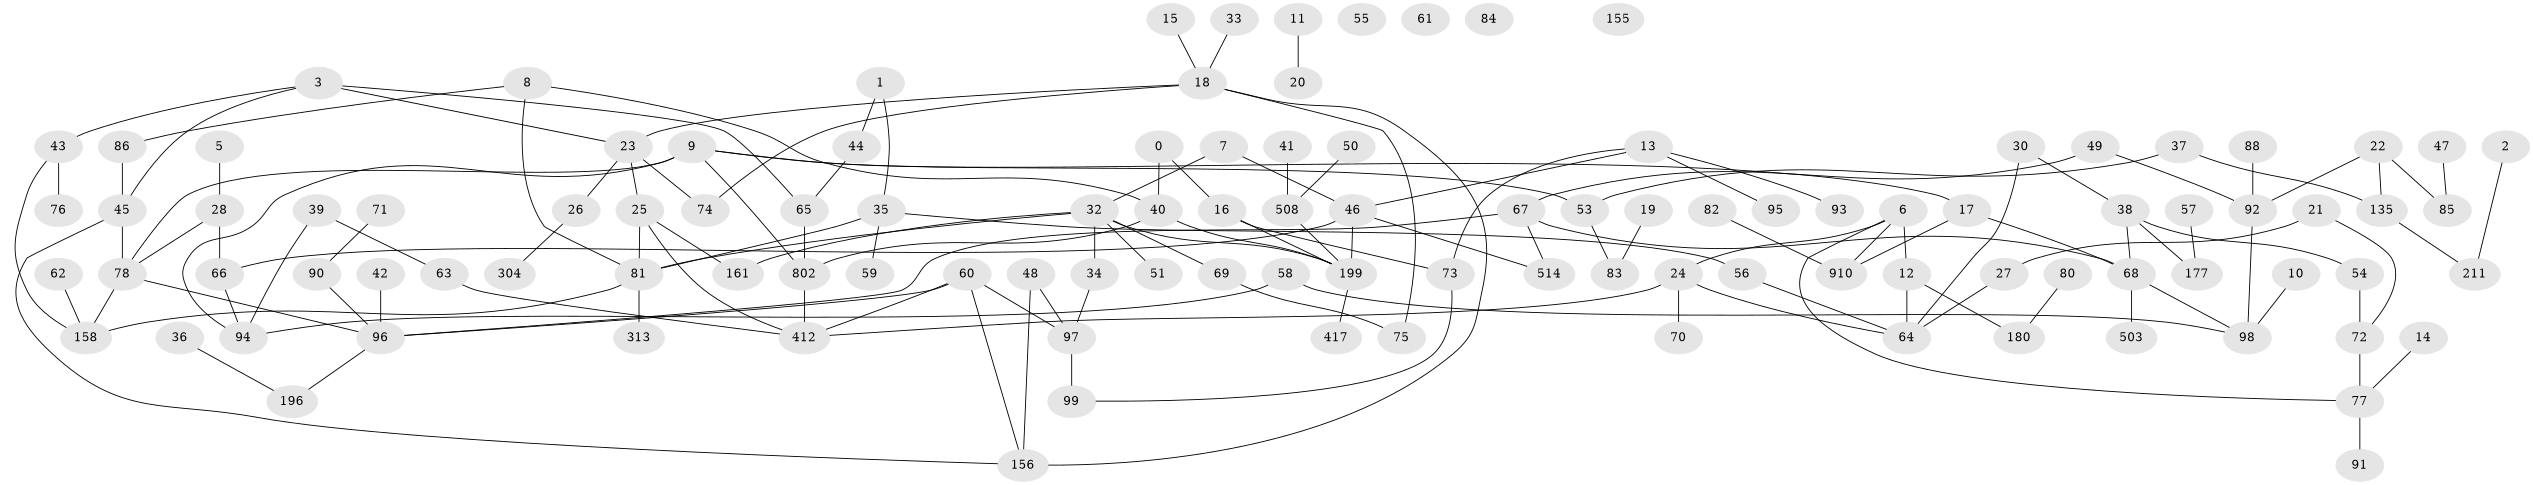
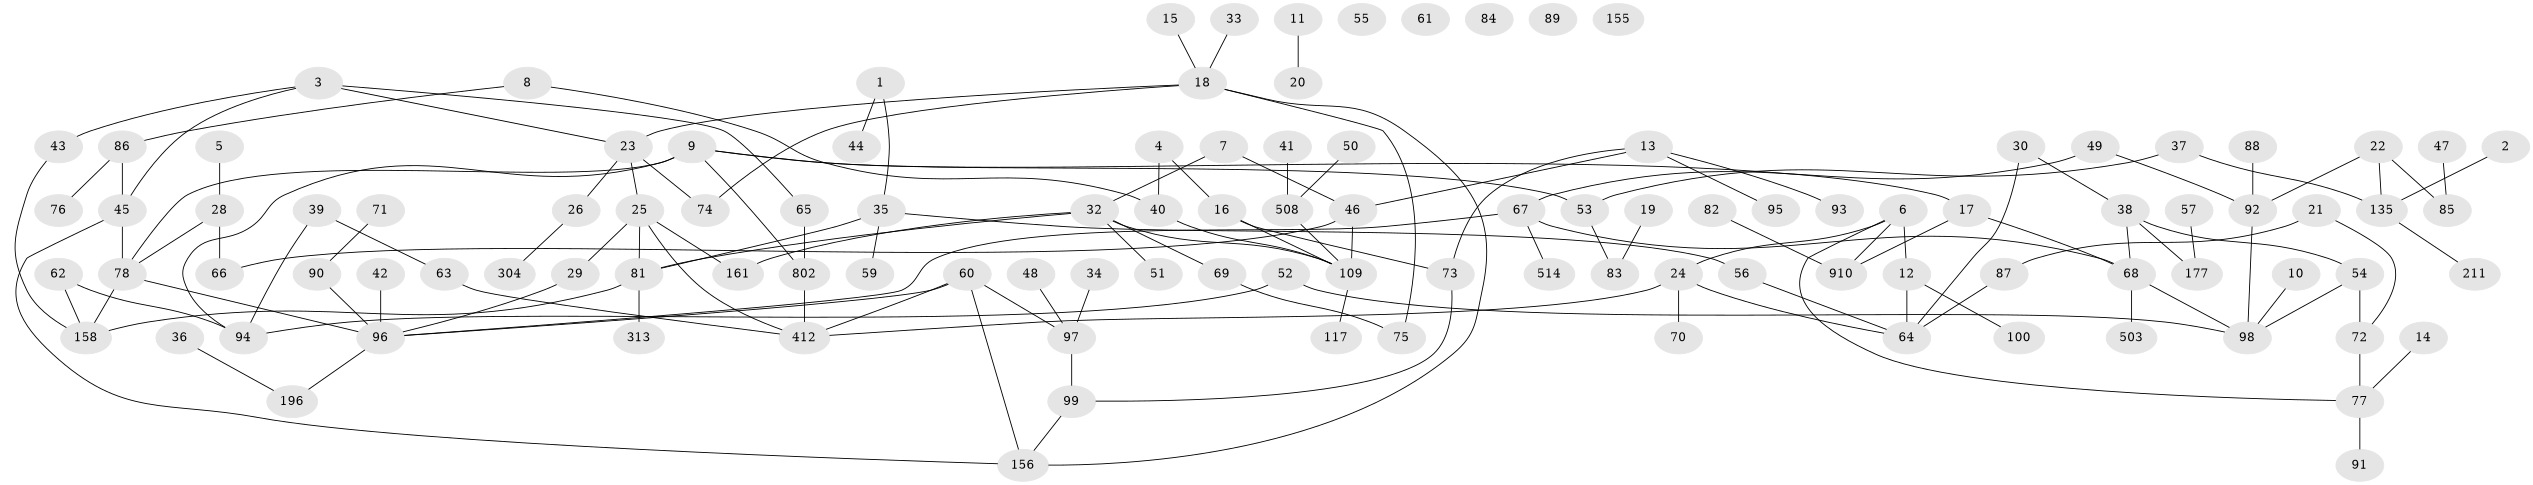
none -> (1553, 19)
(1159, 147) -> (1159, 147)
(59, 179) -> (91, 179)
(831, 179) -> none
(534, 206) -> none
(2490, 211) -> (2451, 175)
(1451, 242) -> none
(966, 243) -> none
(1095, 243) -> none
none -> (575, 274)
(1286, 274) -> (1286, 274)
(1351, 274) -> (1351, 274)
(2004, 274) -> (2004, 274)
(2068, 274) -> none
none -> (2304, 306)
(232, 308) -> (151, 306)
(1336, 338) -> (1336, 338)
(2019, 338) -> (2019, 338)
(1027, 370) -> (1047, 433)
